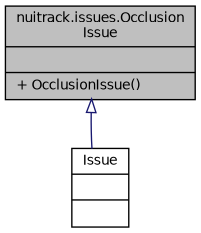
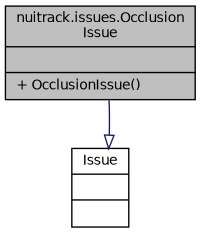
(91, 131) -> (109, 117)
